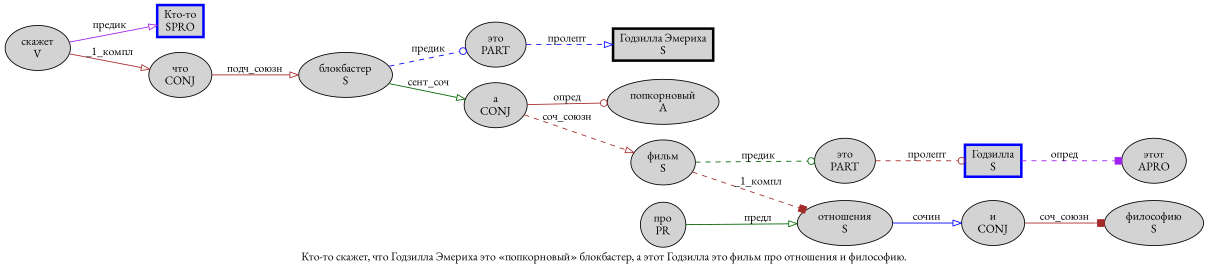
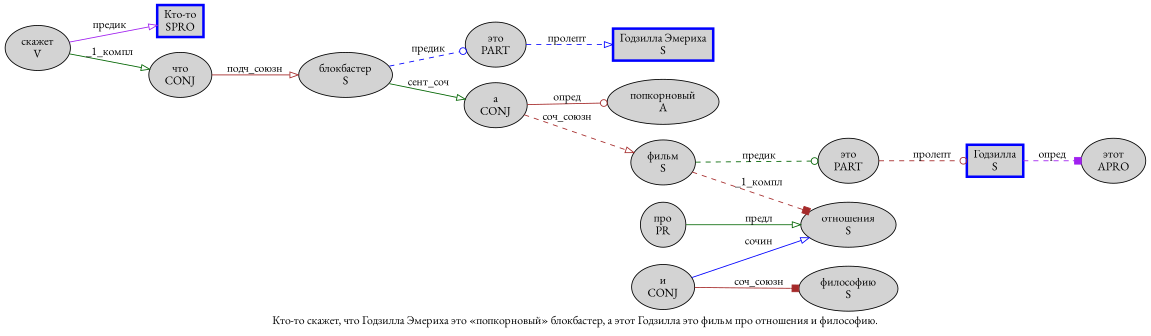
(663, 45) -> (663, 45)
(105, 61) -> (105, 61)
(923, 223) -> (746, 259)
